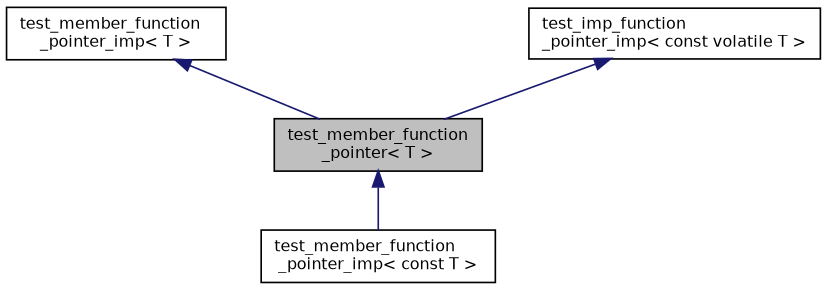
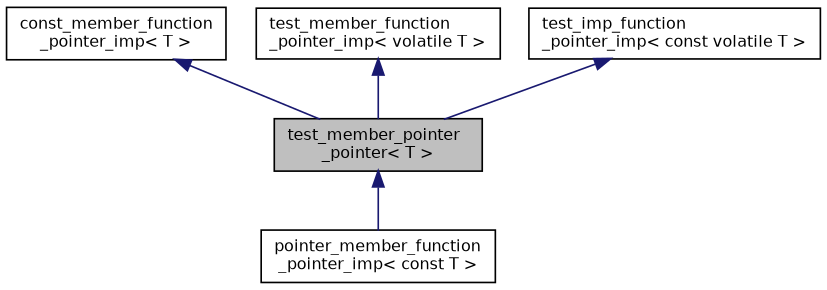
(116, 34) -> (116, 34)
none -> (378, 34)
(378, 145) -> (378, 145)
(378, 256) -> (378, 256)
